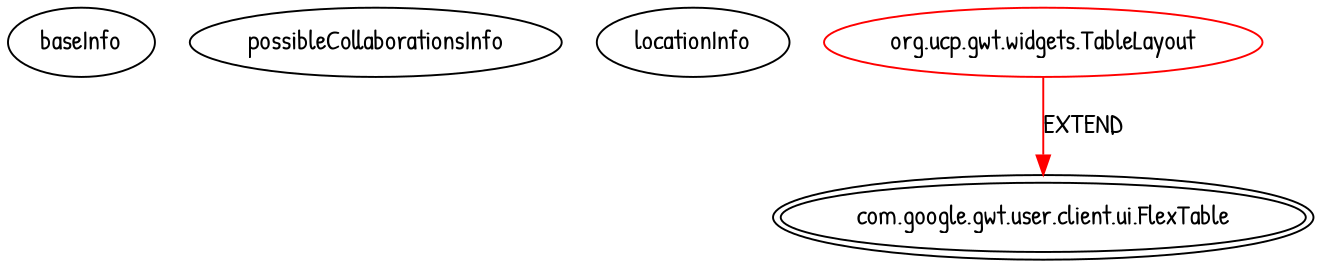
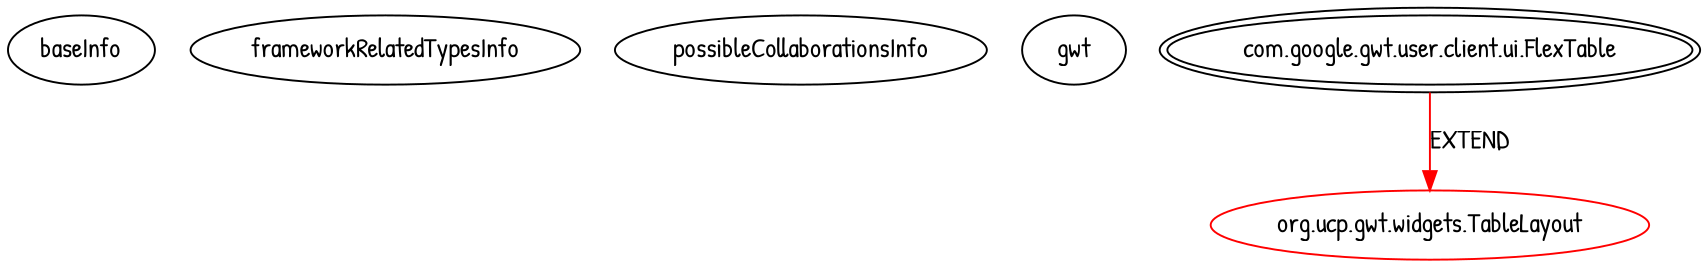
(693, 42) -> (1074, 50)
none -> (385, 50)
(1043, 116) -> (1430, 132)
